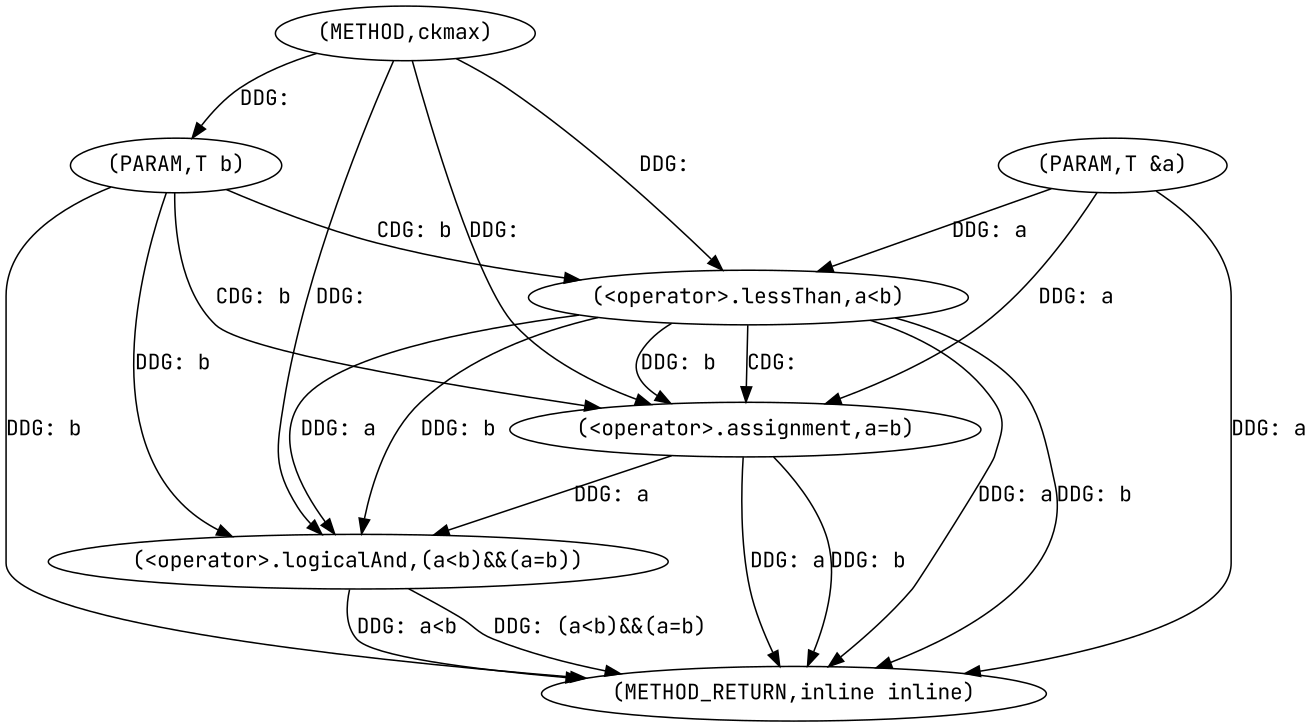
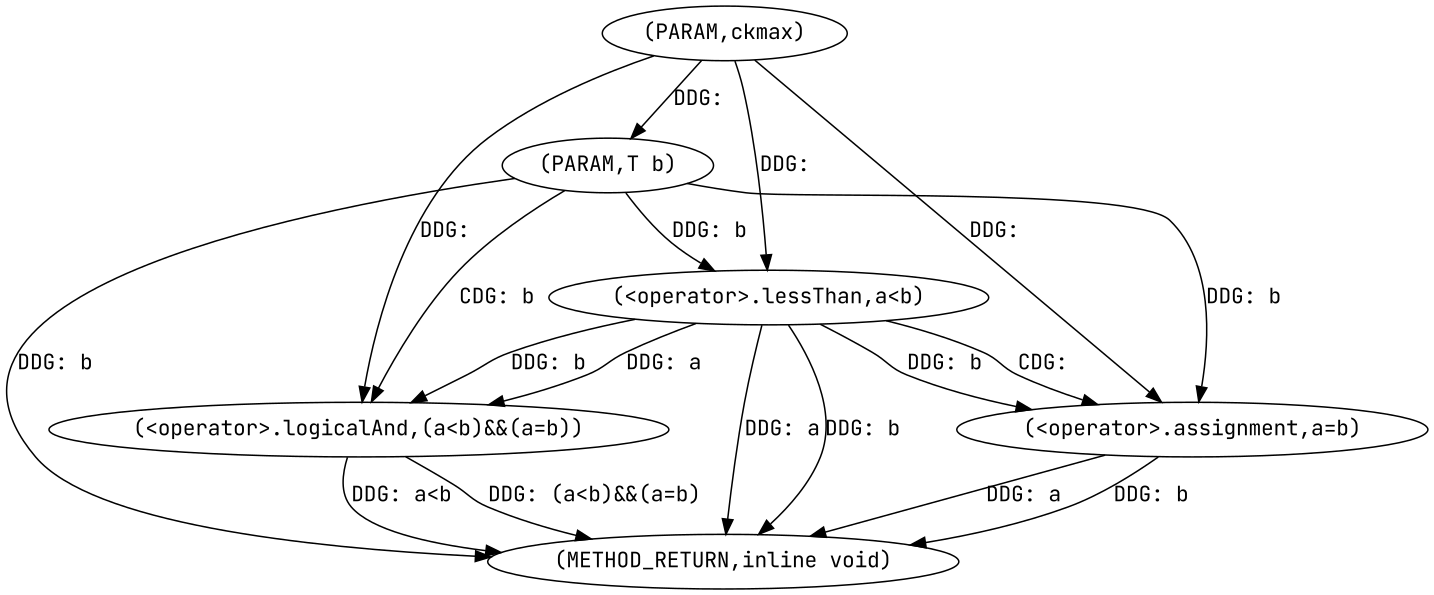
(405, 33) -> (725, 33)
(1113, 165) -> none
(414, 232) -> (710, 232)
(254, 298) -> (1244, 298)
(173, 364) -> (497, 298)
(560, 493) -> none
(794, 694) -> (723, 562)
